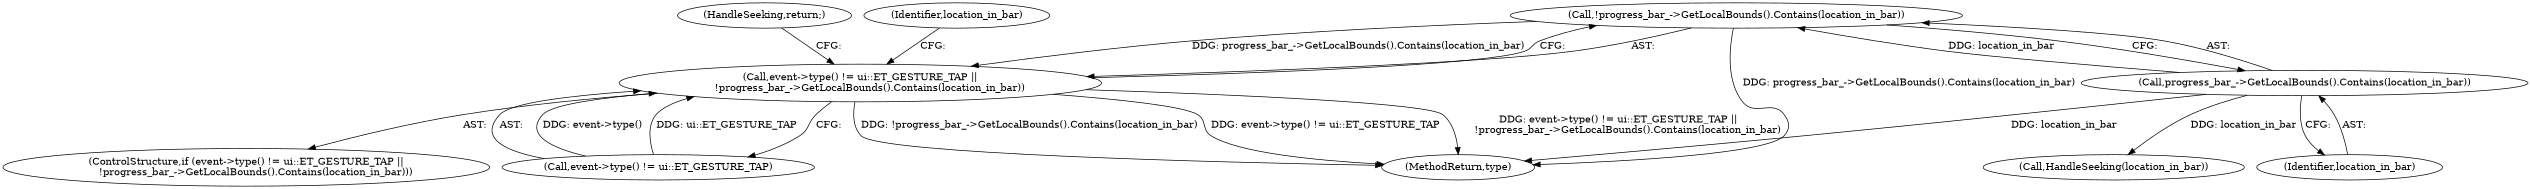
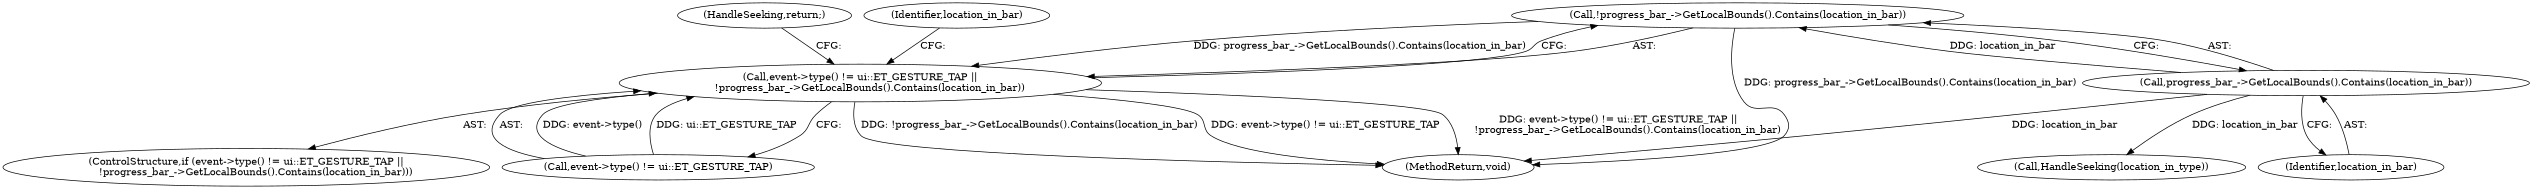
(1458, 167) -> (1458, 167)
(2114, 167) -> (2112, 167)
